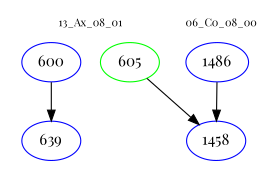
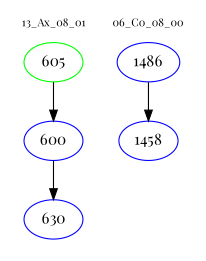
(161, 91) -> (53, 96)
(51, 141) -> (53, 219)
